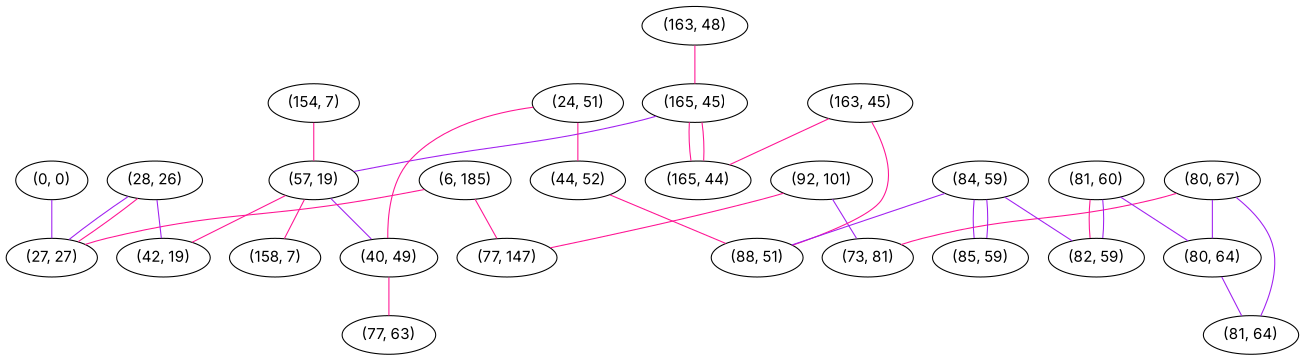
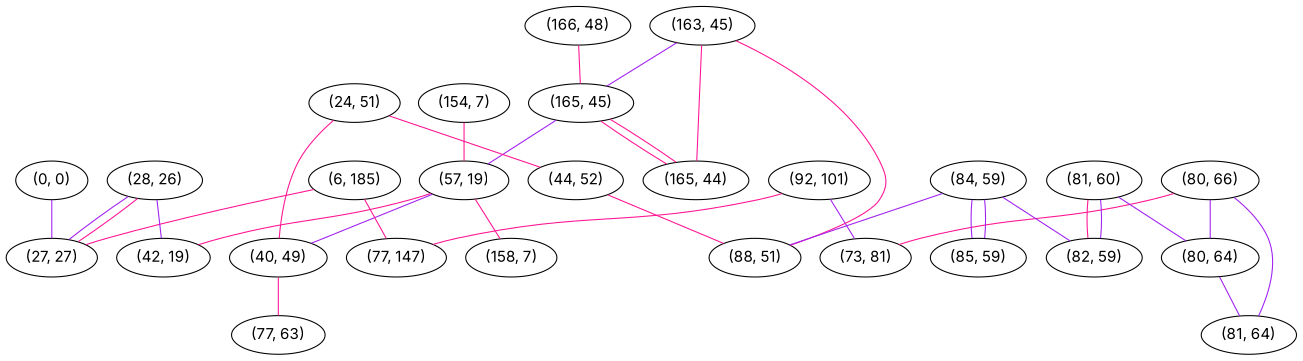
(695, 26) -> (578, 26)
none -> (642, 64)
(1212, 180) -> (1210, 180)
